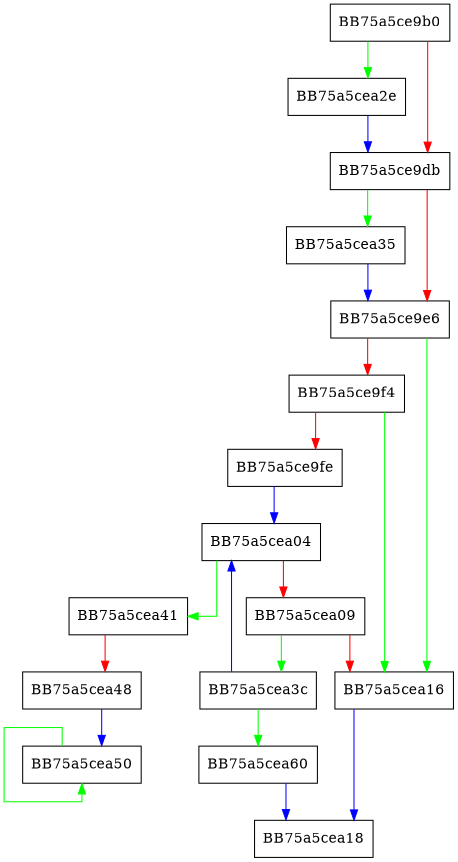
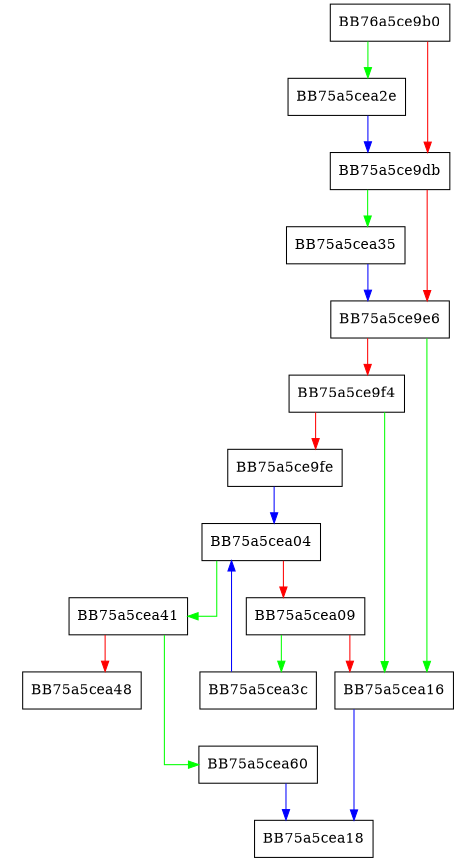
(390, 23) -> (390, 23)
(258, 722) -> (164, 712)
(82, 765) -> none
